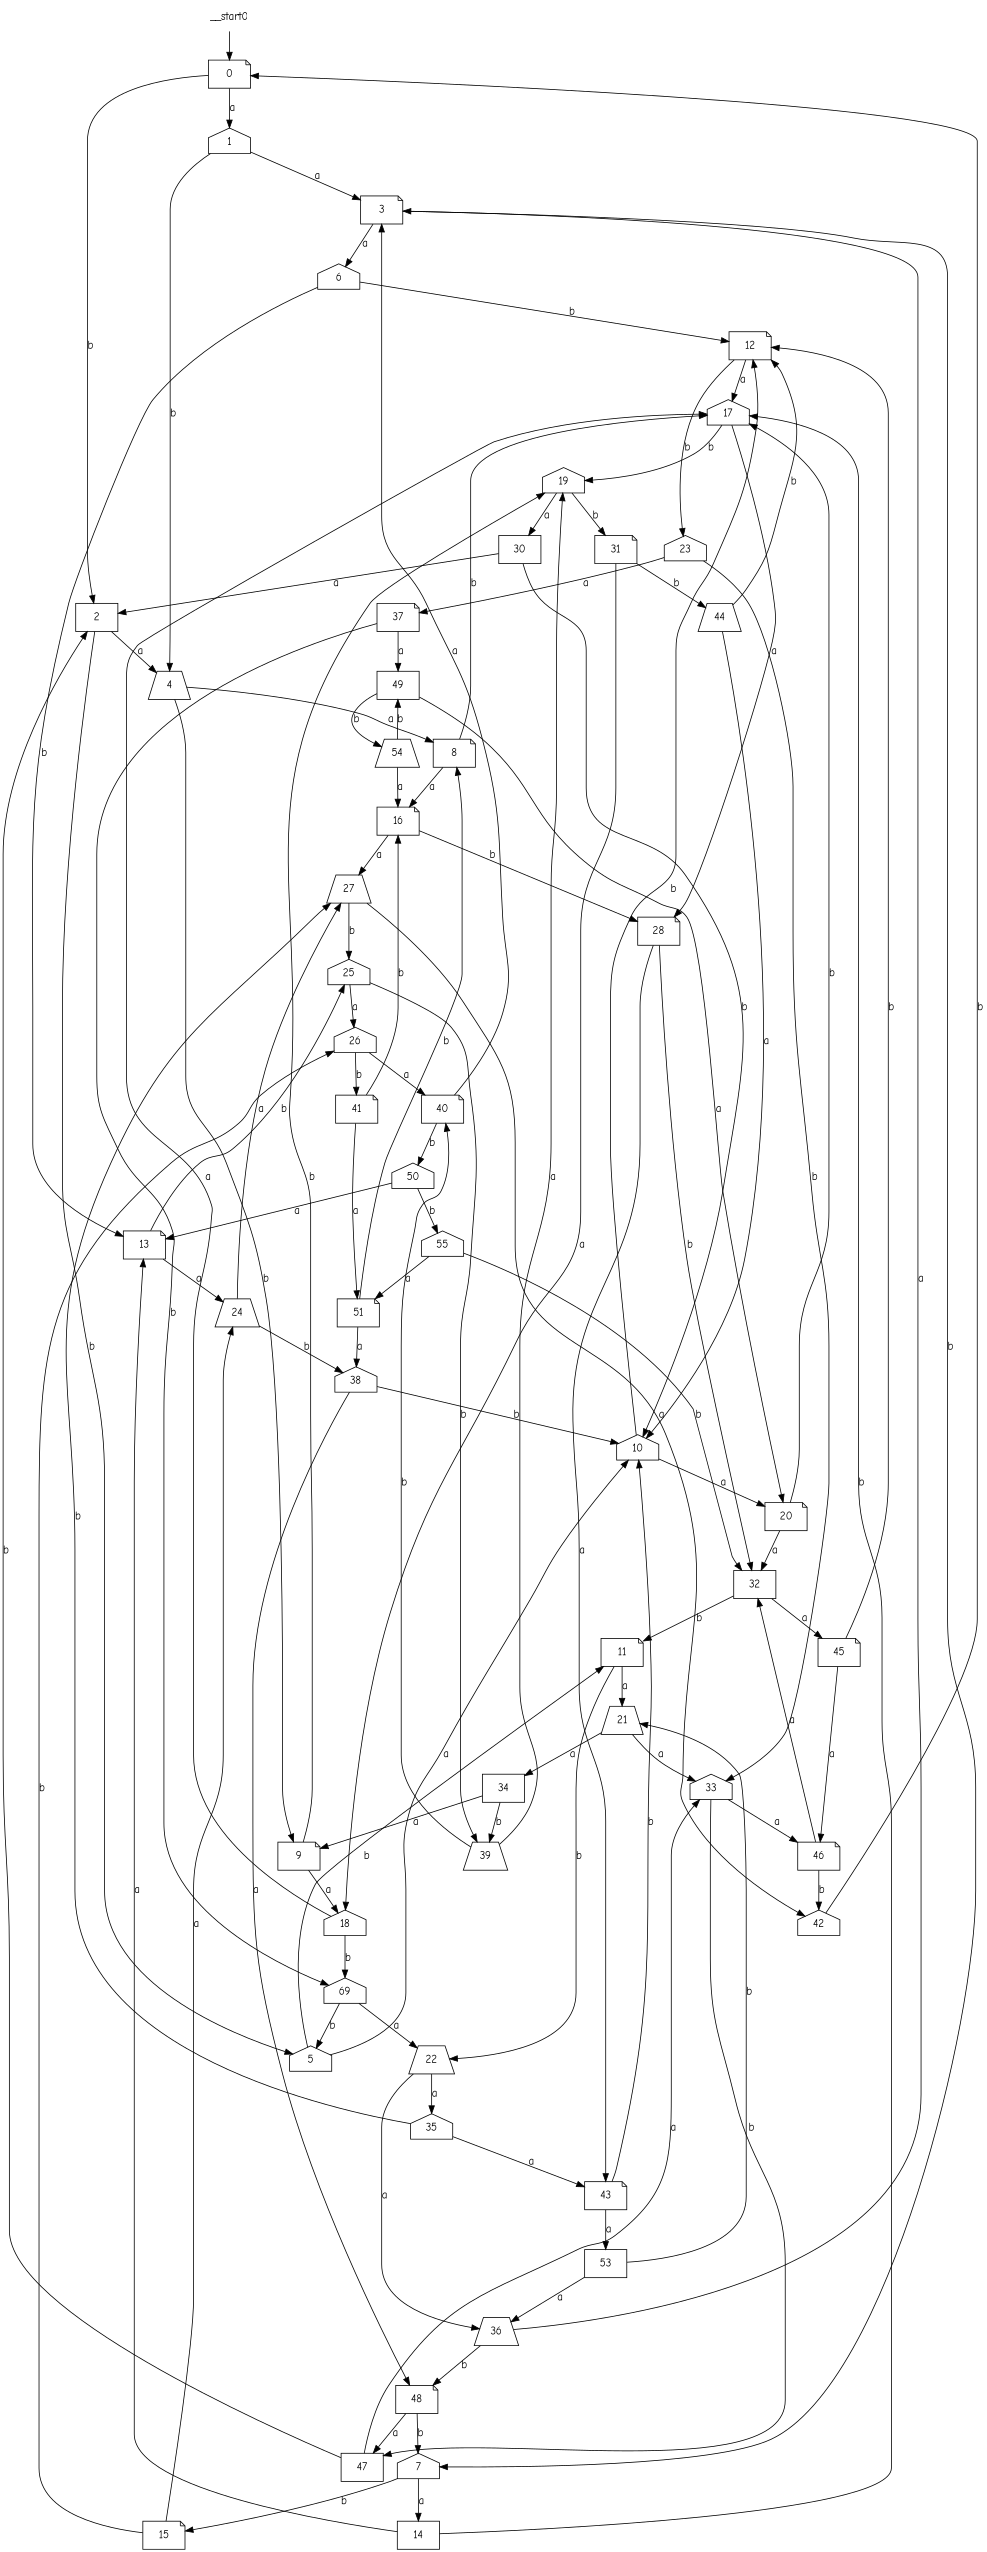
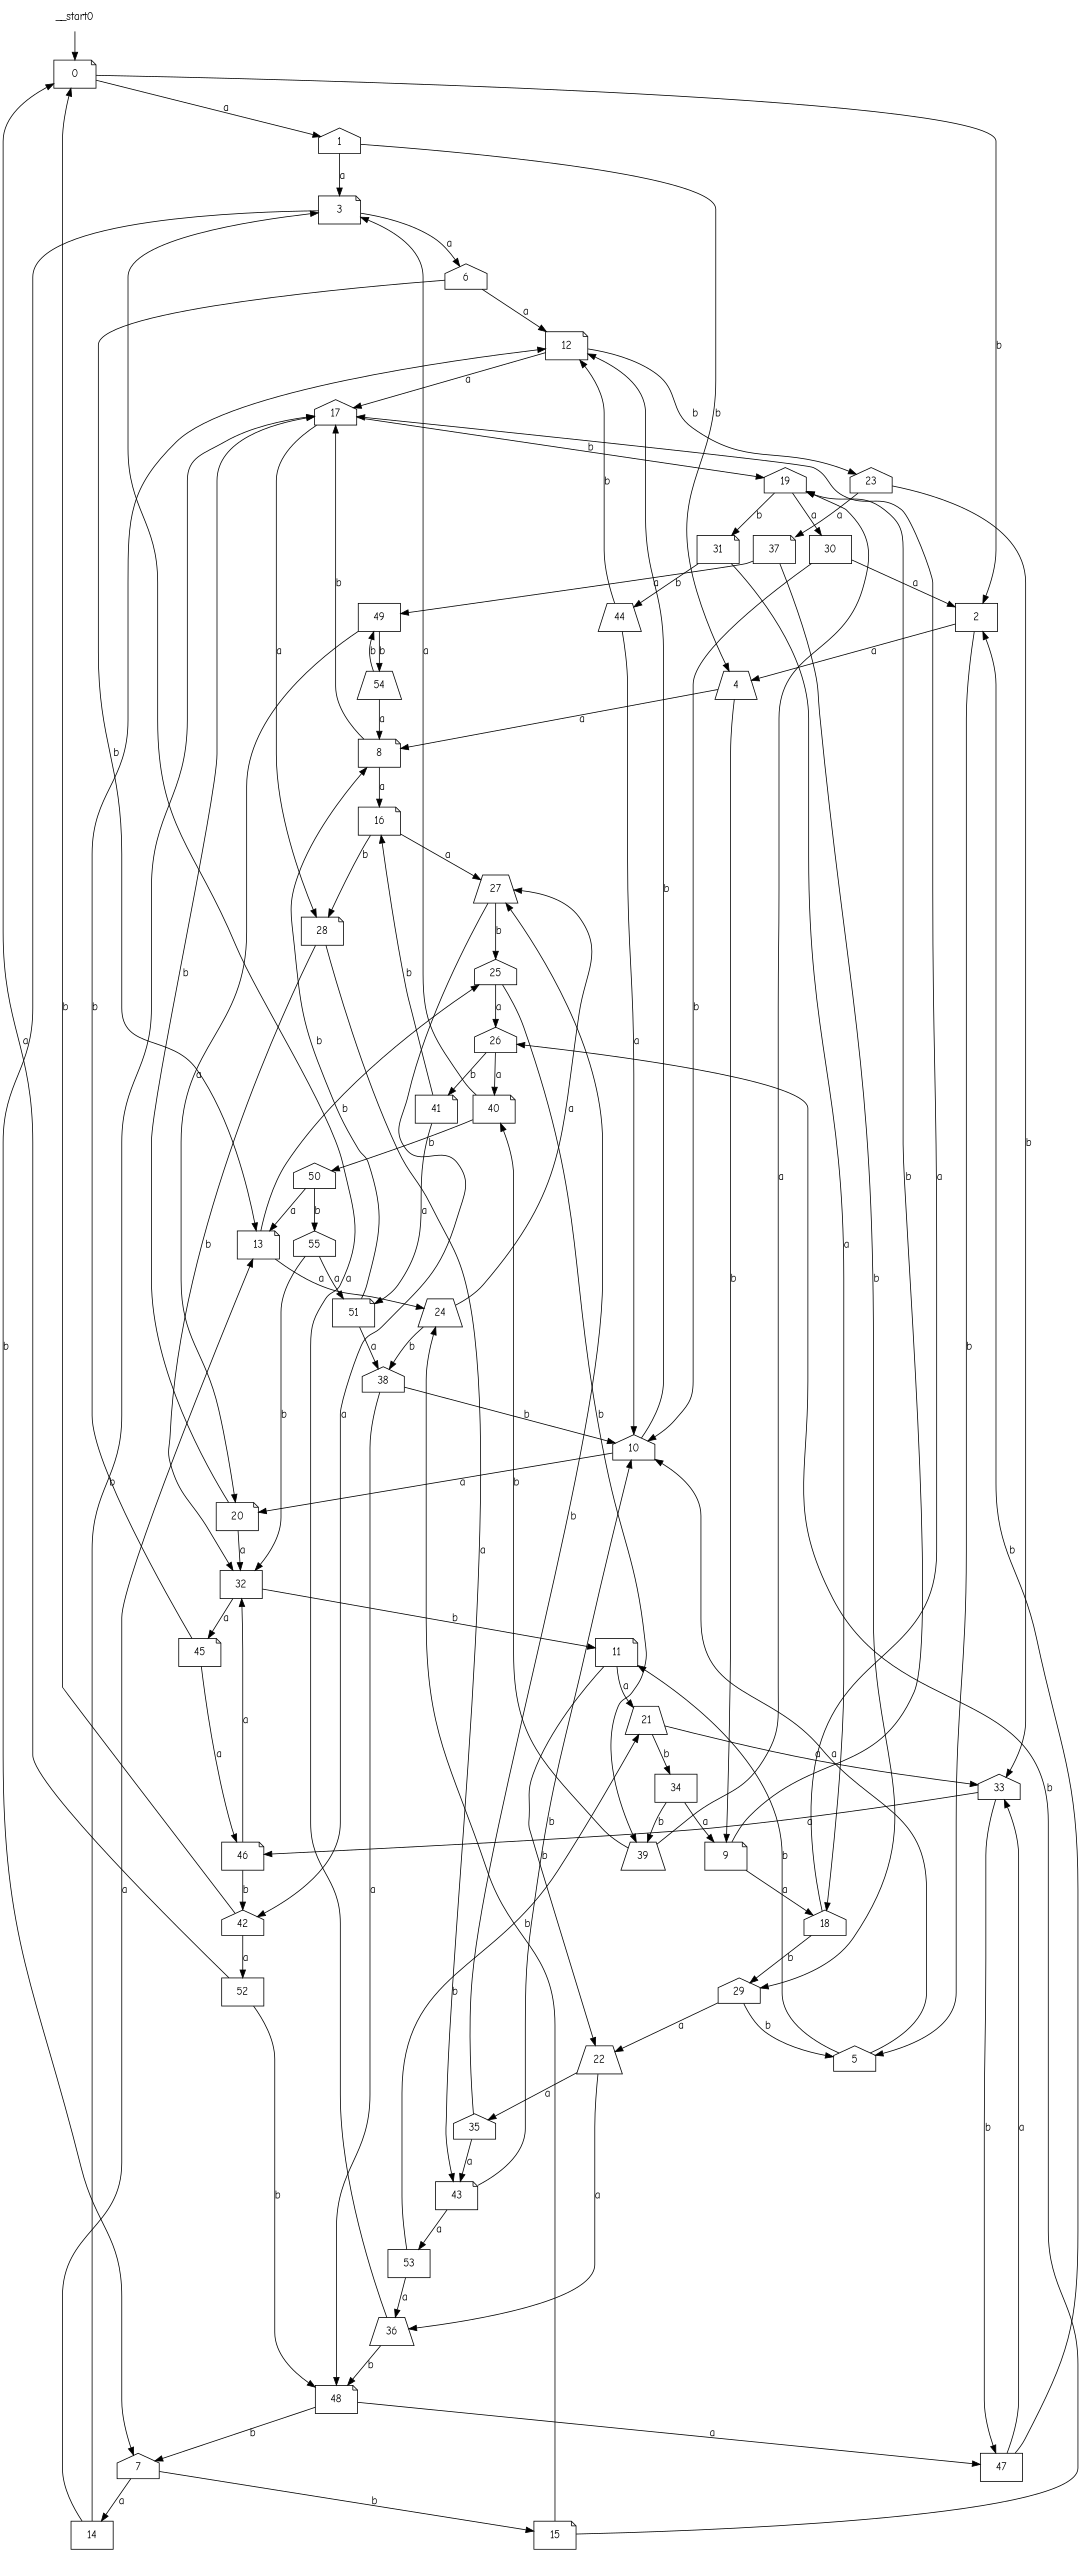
(572, 312) -> (526, 312)
(398, 783) -> (379, 715)
(573, 1754) -> (667, 1754)
(197, 1924) -> (528, 1924)
none -> (243, 1992)
(345, 1992) -> (739, 1992)
